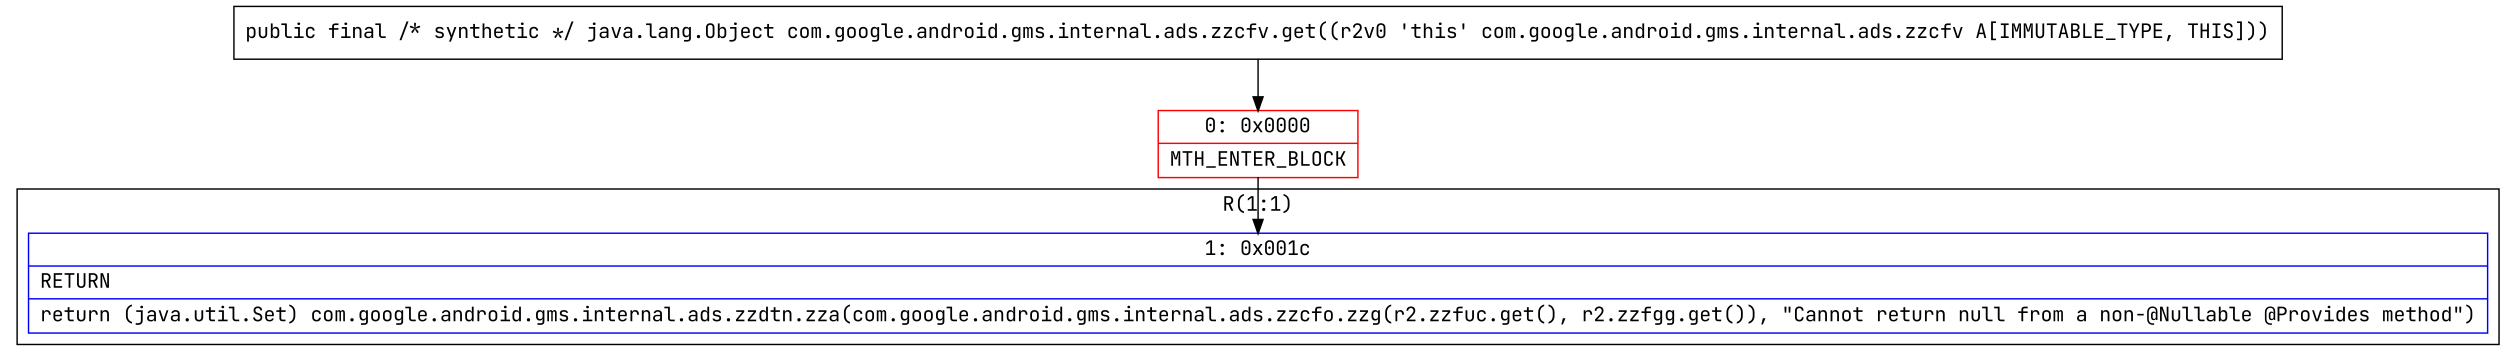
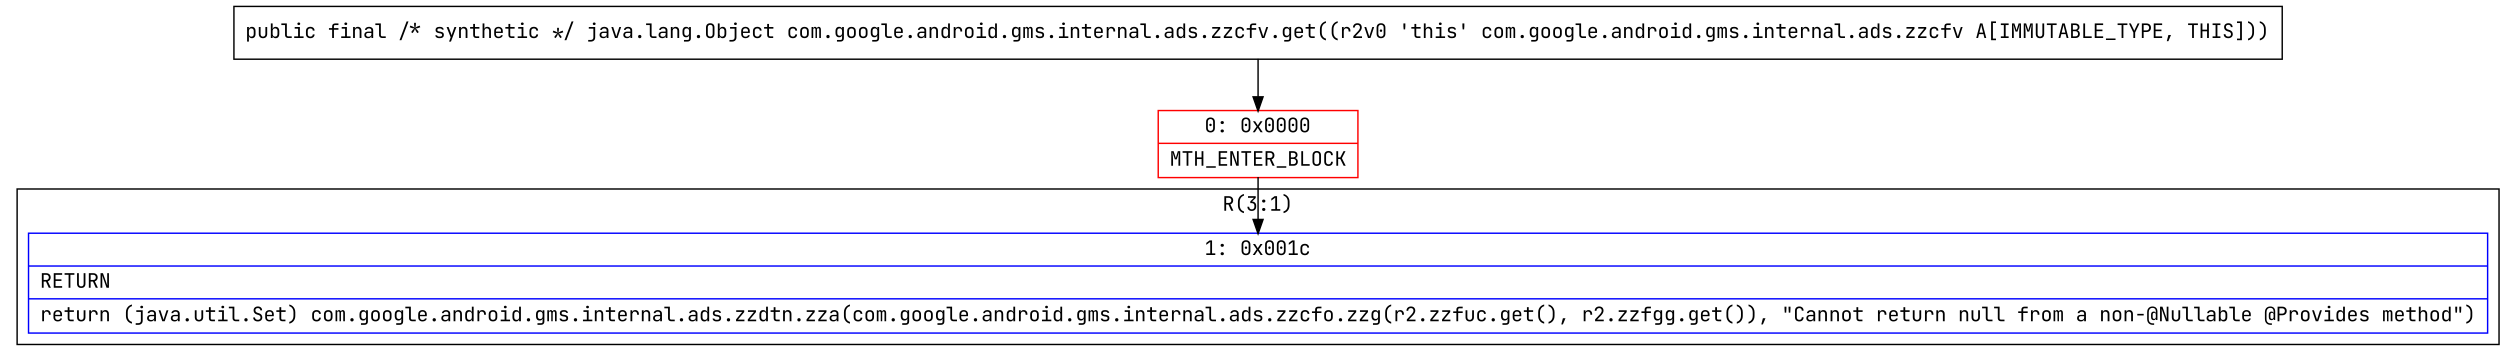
(1258, 205) -> (1258, 205)
